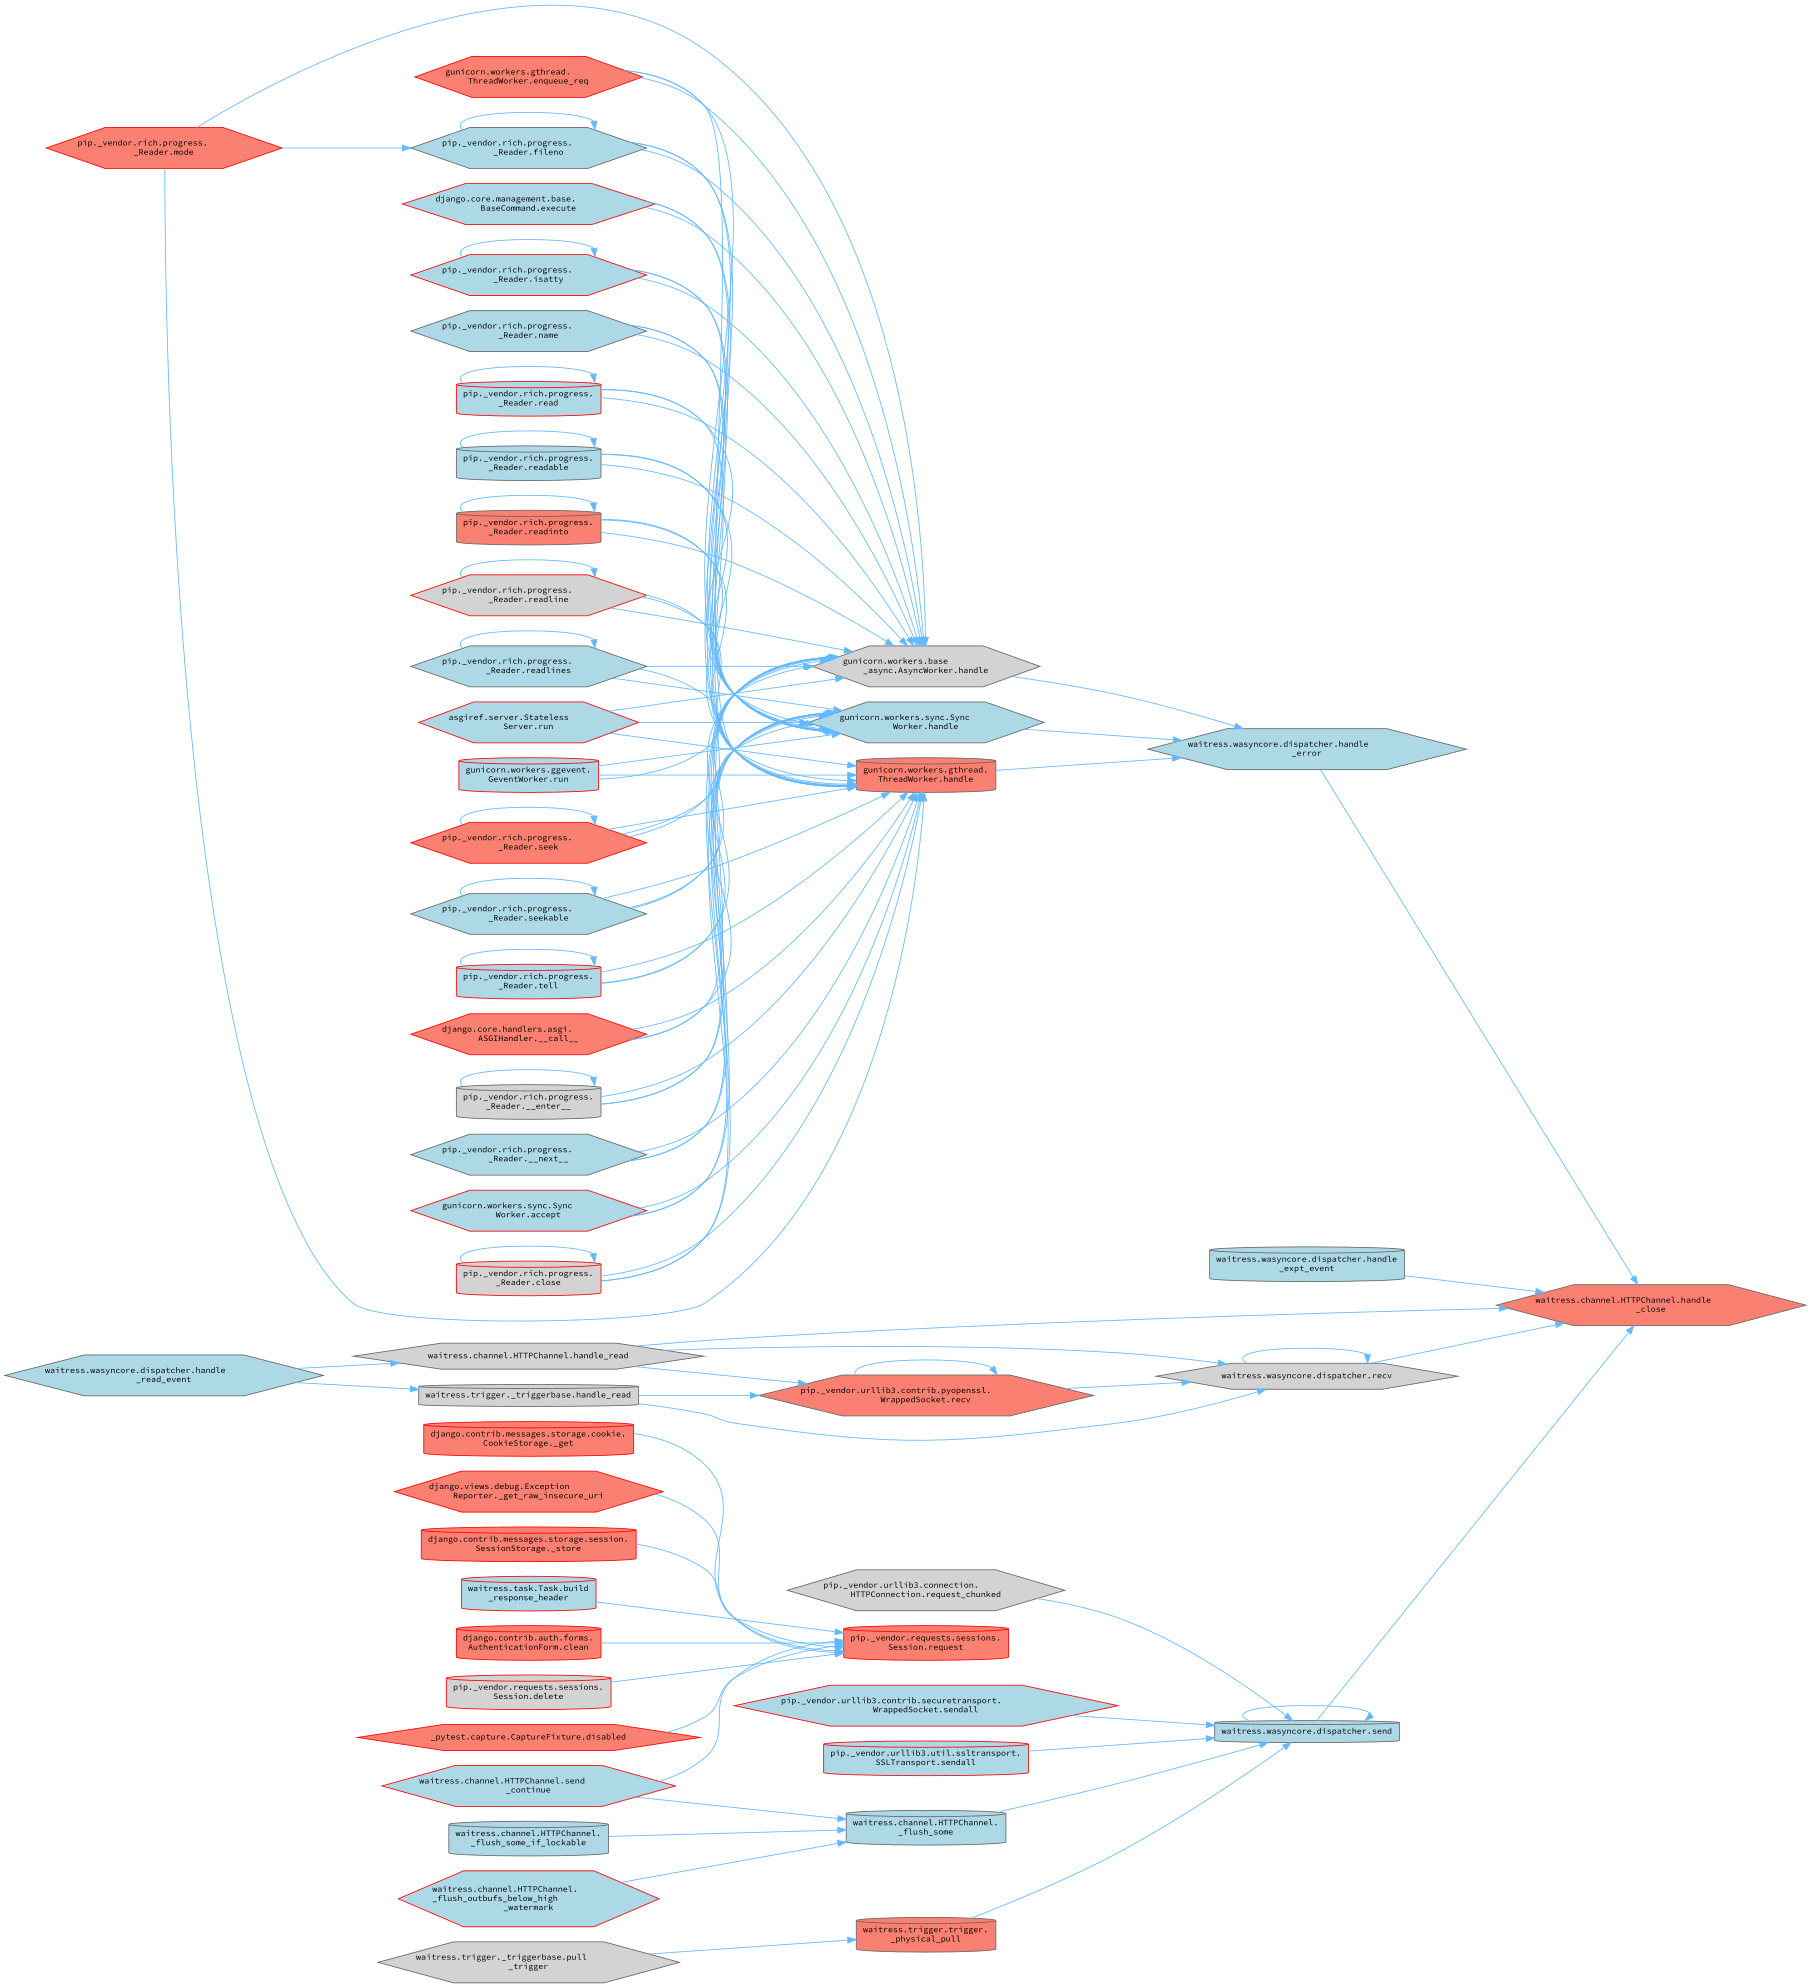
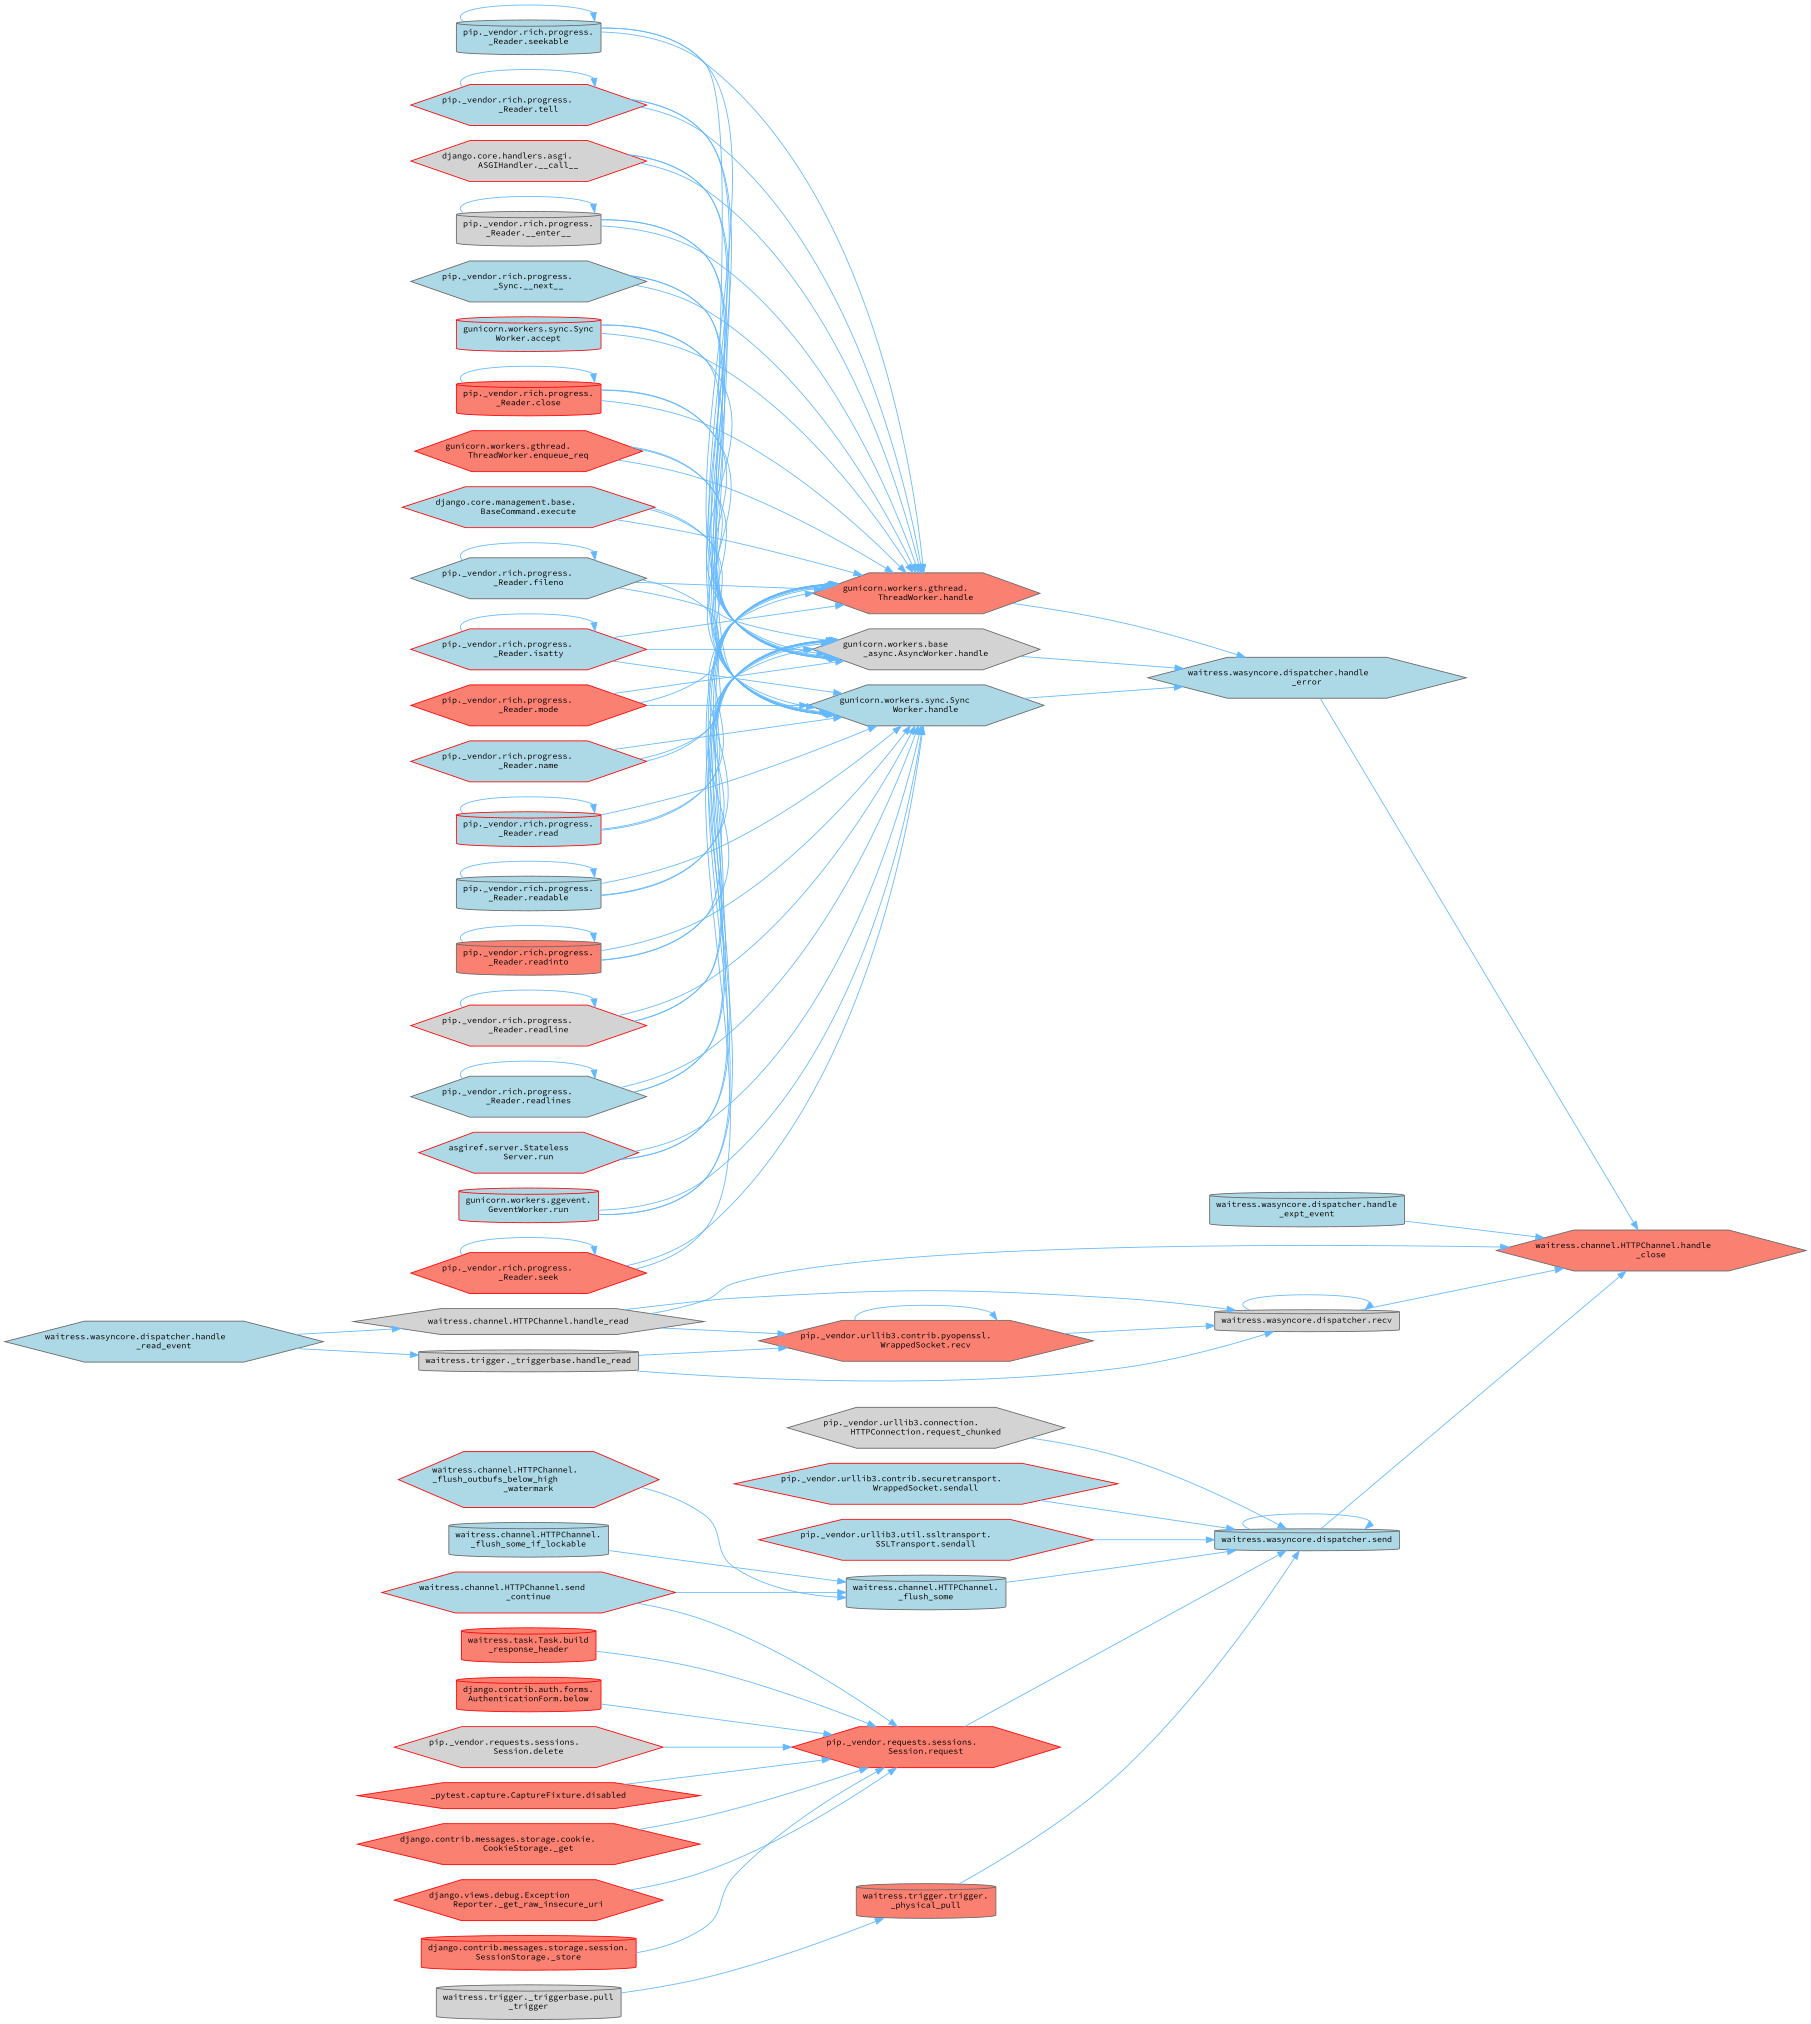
(342, 148) -> (727, 705)
(529, 331) -> (529, 761)
(926, 775) -> (926, 593)
(728, 809) -> none
(529, 914) -> (529, 37)
(529, 982) -> (529, 105)
(529, 1034) -> (529, 161)
(529, 1155) -> (529, 281)
(529, 1211) -> (529, 334)
(529, 1278) -> (529, 398)
(1307, 1376) -> (1307, 1321)
(529, 1439) -> (529, 1844)
(529, 1594) -> (529, 1645)
none -> (1122, 1641)
(529, 1643) -> (529, 1694)
(926, 1643) -> (926, 1747)
(529, 1692) -> (529, 1747)
(926, 1758) -> (926, 1540)
(529, 1962) -> (529, 2002)
